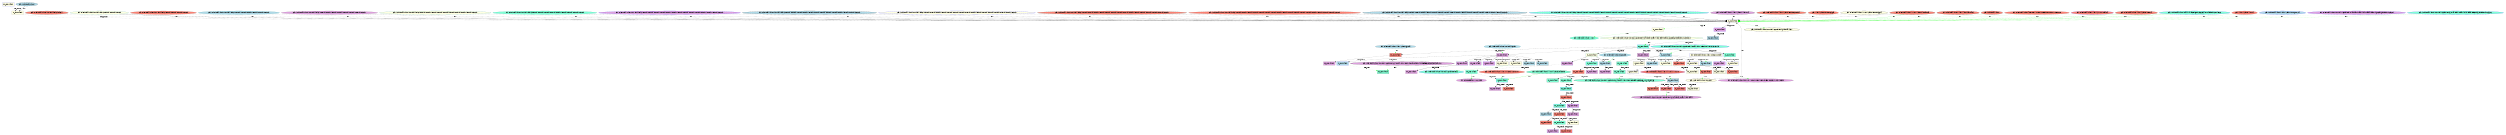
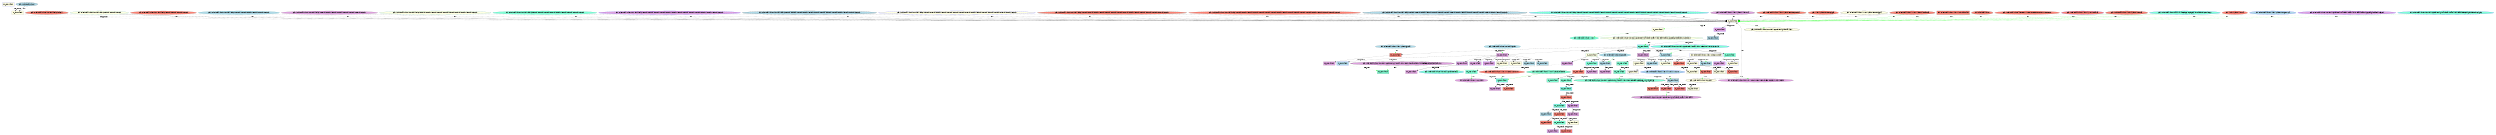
(1958, 13) -> (1953, 13)
(1663, 72) -> (1663, 72)
(1471, 80) -> (1471, 80)
